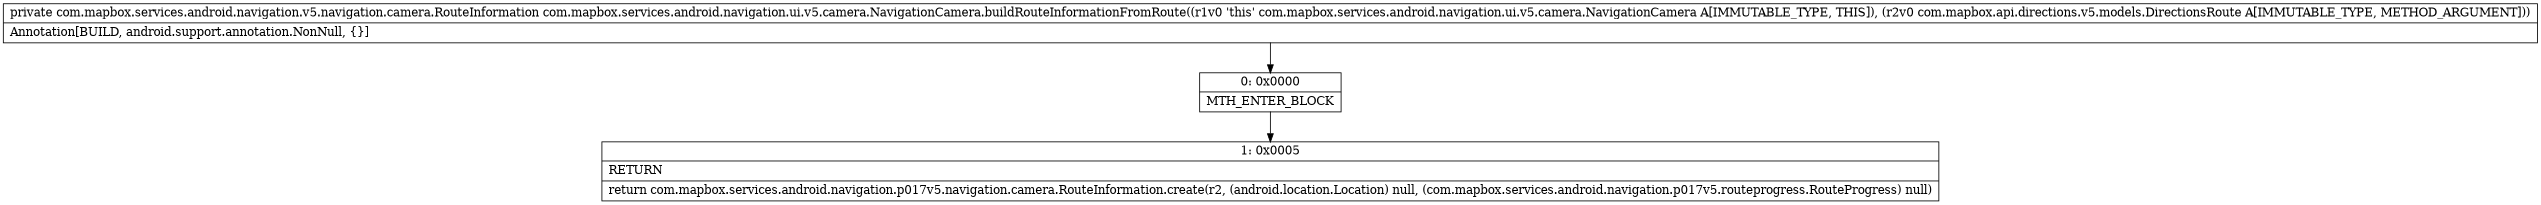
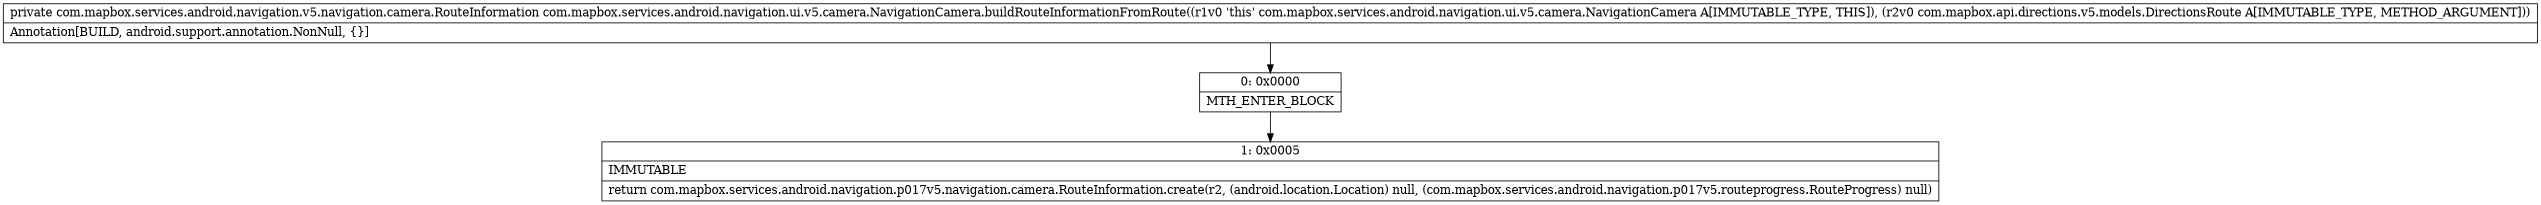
(636, 171) -> (648, 171)
